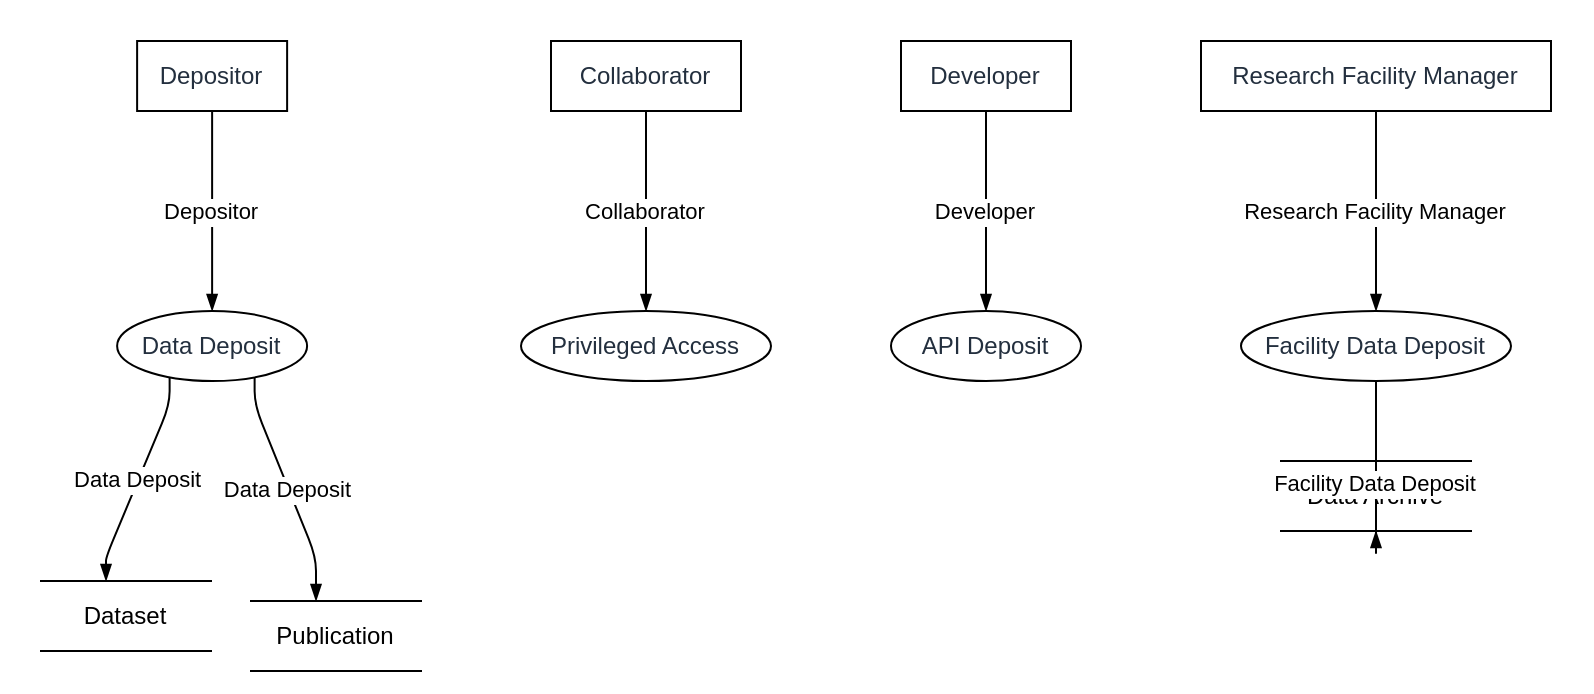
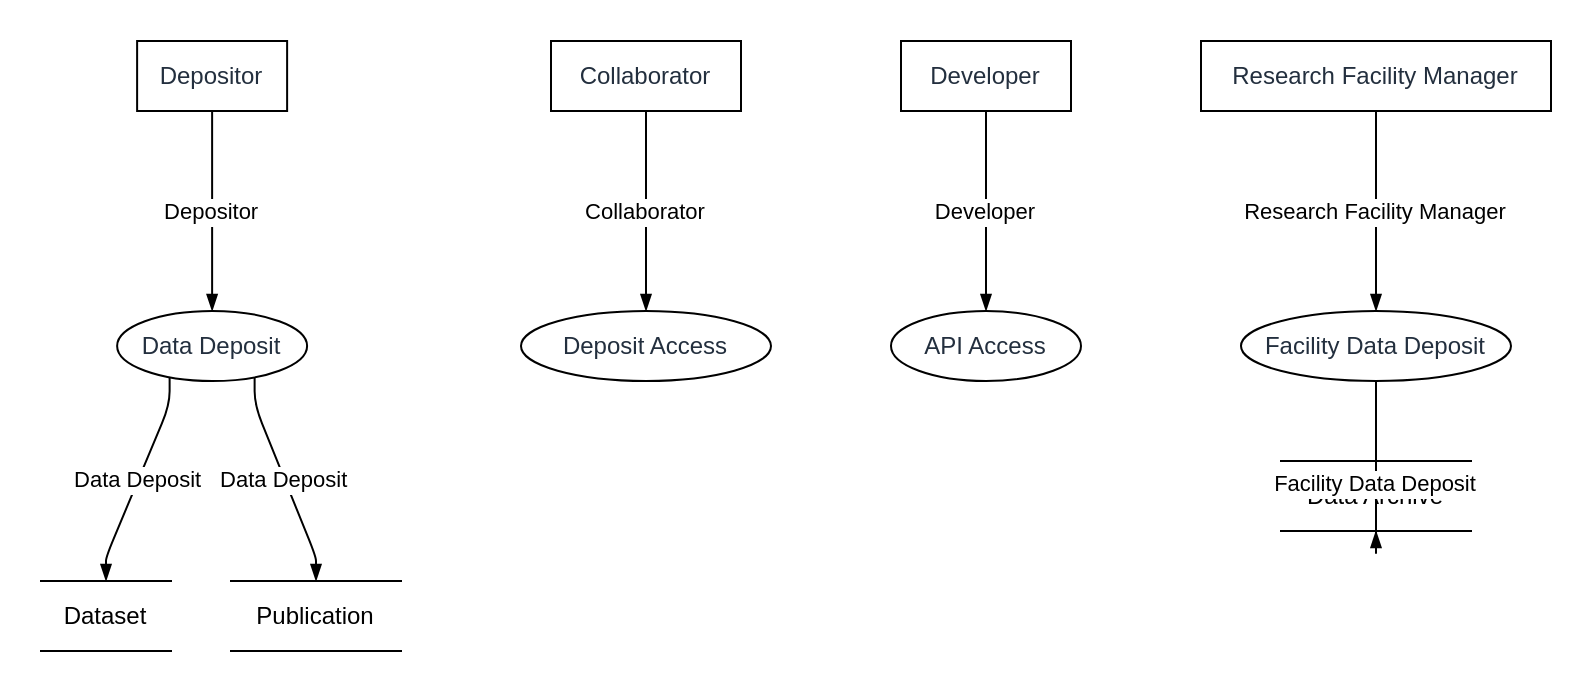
(646, 347) -> (646, 347)
(986, 347) -> (986, 347)
(126, 616) -> (106, 616)
(336, 636) -> (316, 616)
